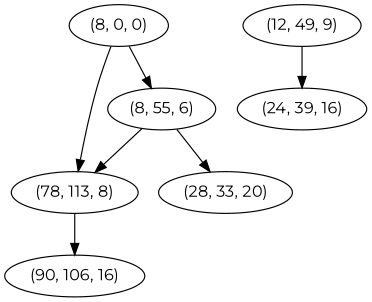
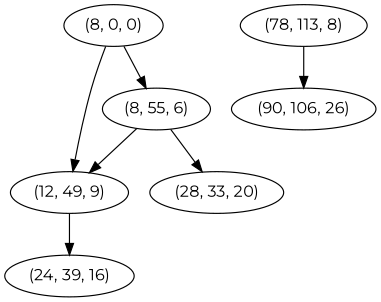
(93, 102) -> (88, 102)
(123, 146) -> (117, 147)
(75, 276) -> (304, 109)
